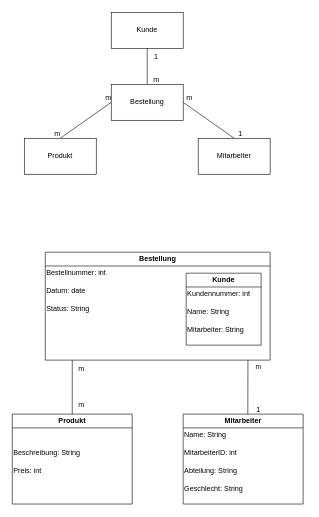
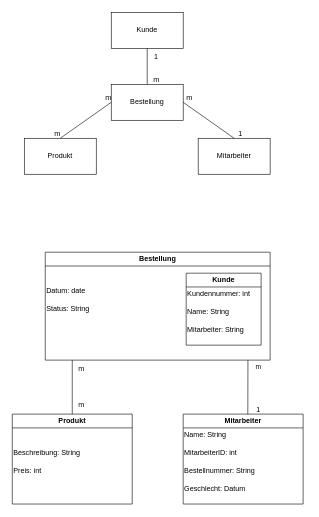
(105, 273) -> none
(214, 471) -> (222, 471)
(217, 489) -> (216, 489)
